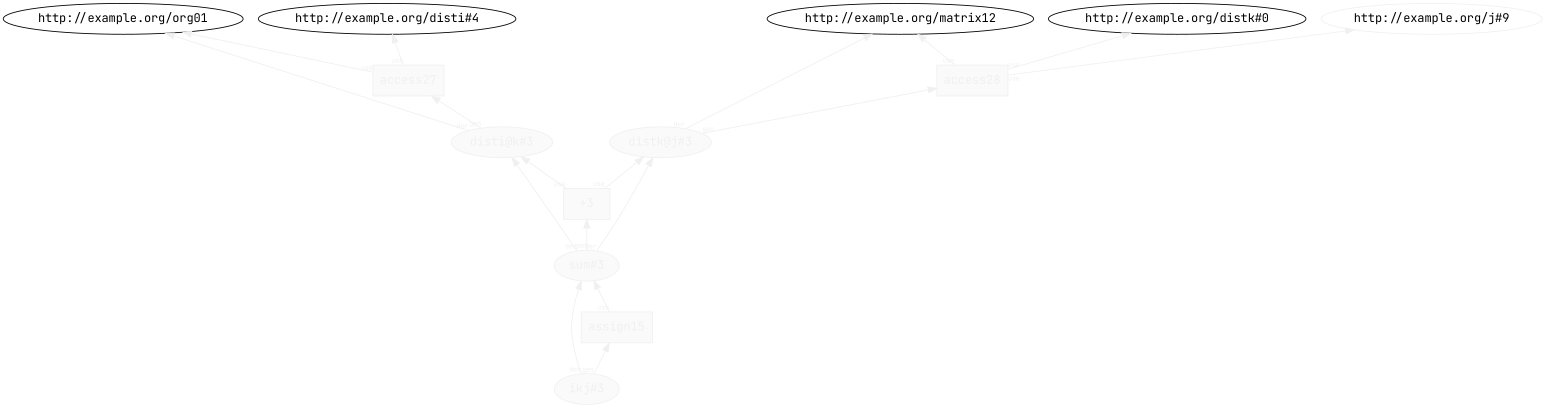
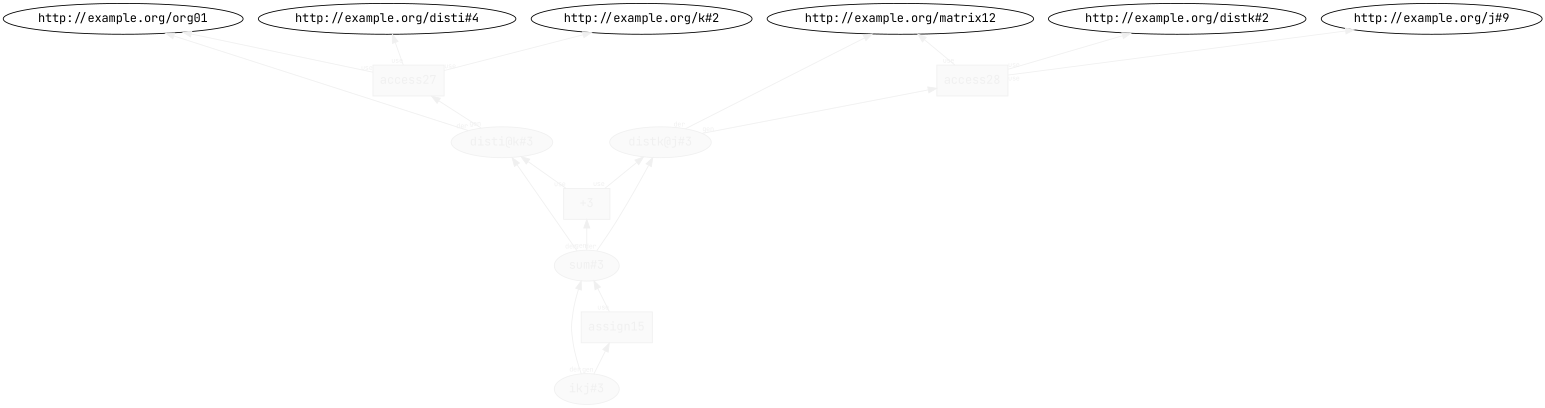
none -> (642, 19)
(1177, 19) -> (1177, 19)
(1432, 19) -> (1432, 19)
